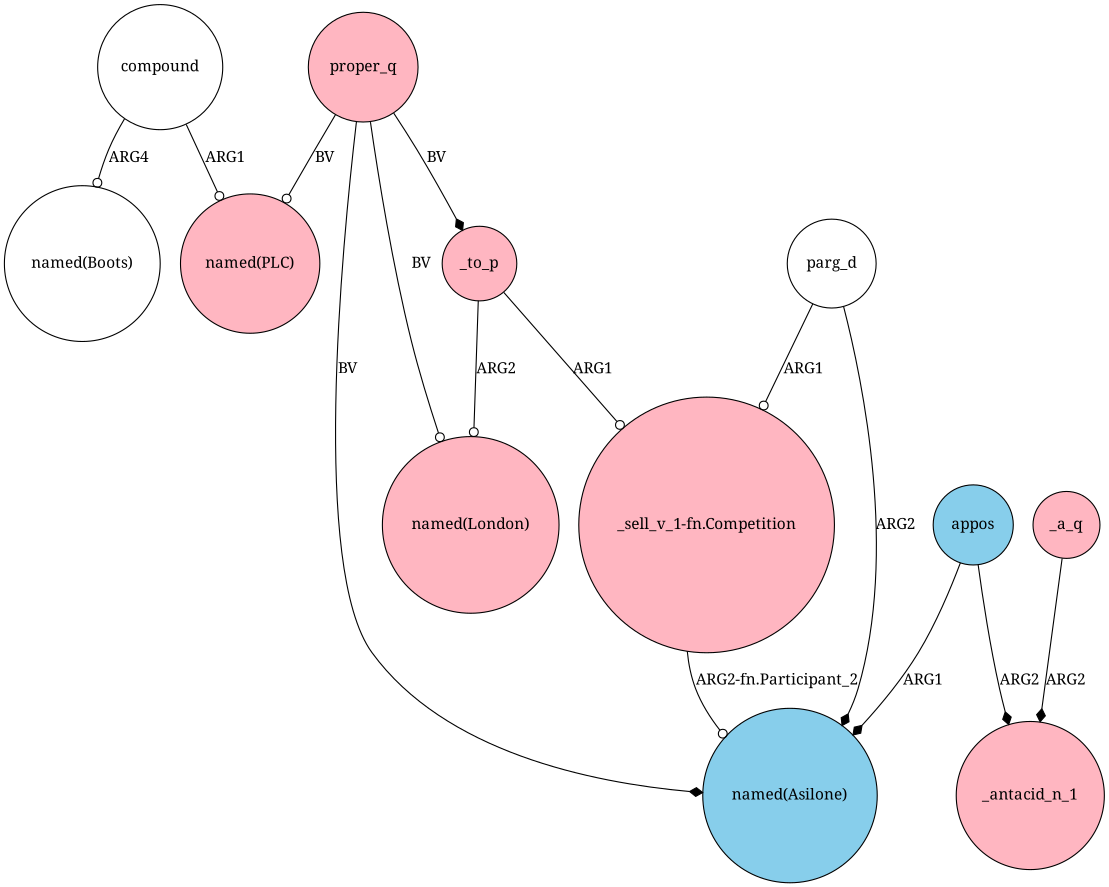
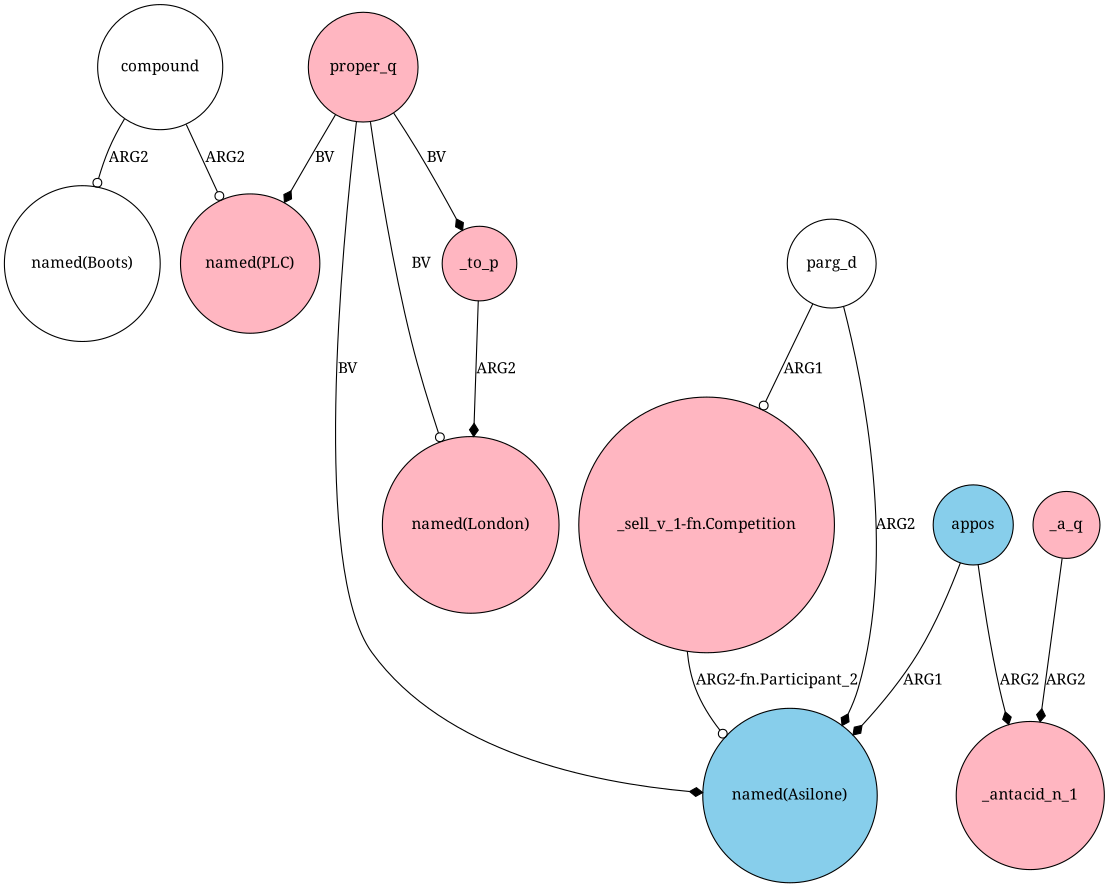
(312, 155) -> (312, 155)
(129, 158) -> (129, 158)
(225, 158) -> (225, 158)
(560, 357) -> none
(476, 364) -> (476, 364)
